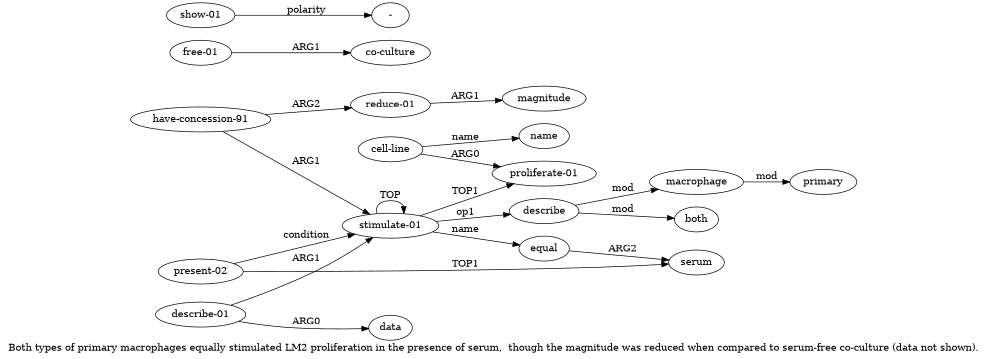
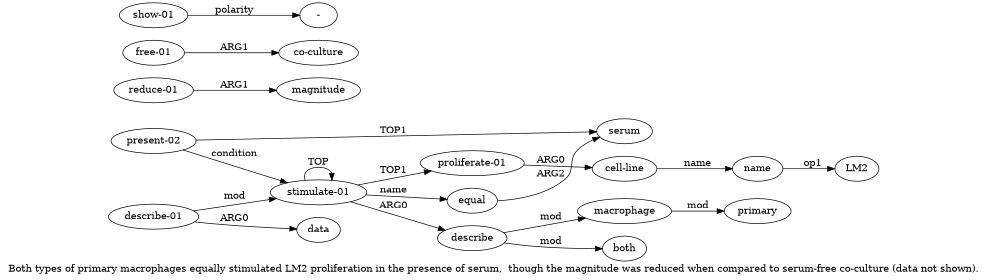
(201, 119) -> none
(457, 160) -> (554, 166)
none -> (857, 169)
(466, 212) -> (394, 206)
(306, 259) -> (234, 196)
